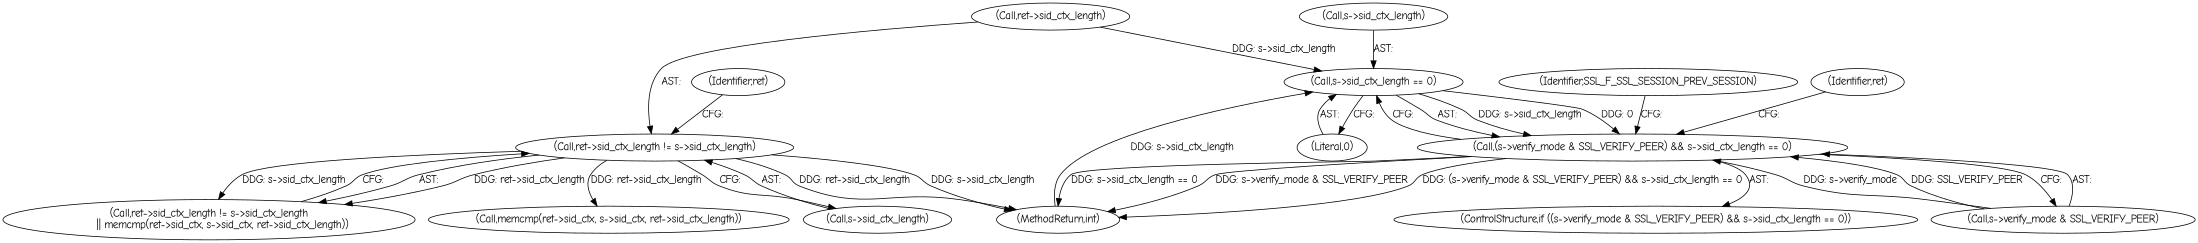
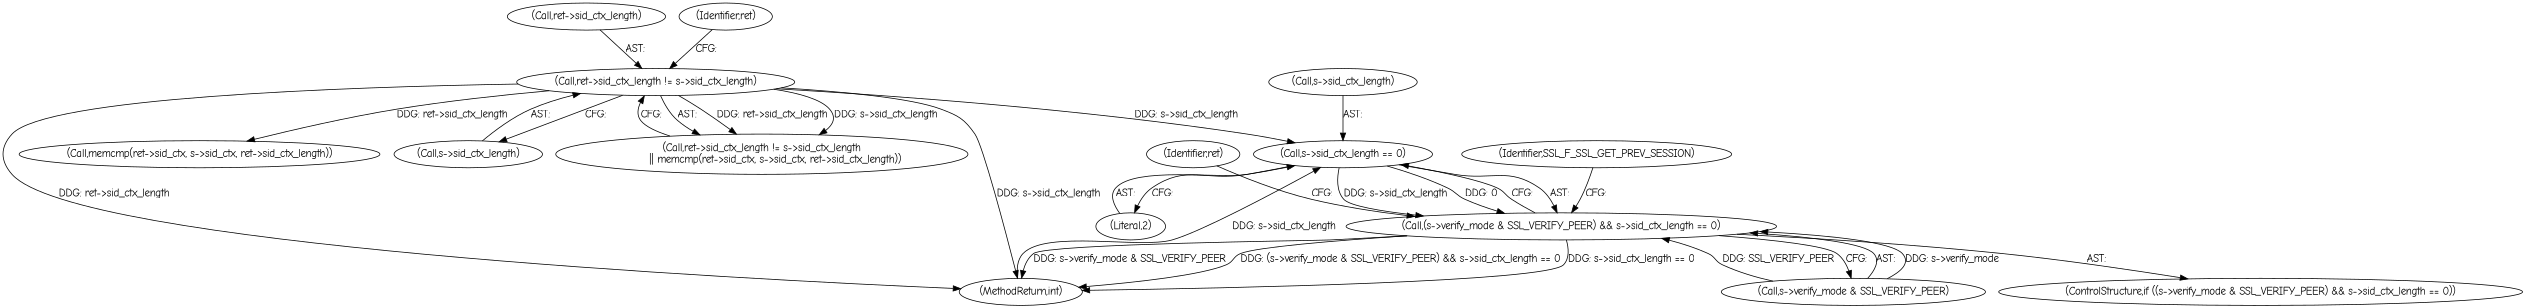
(1207, 48) -> (1033, 108)
(1648, 82) -> (1597, 154)
(1332, 148) -> (1131, 226)
